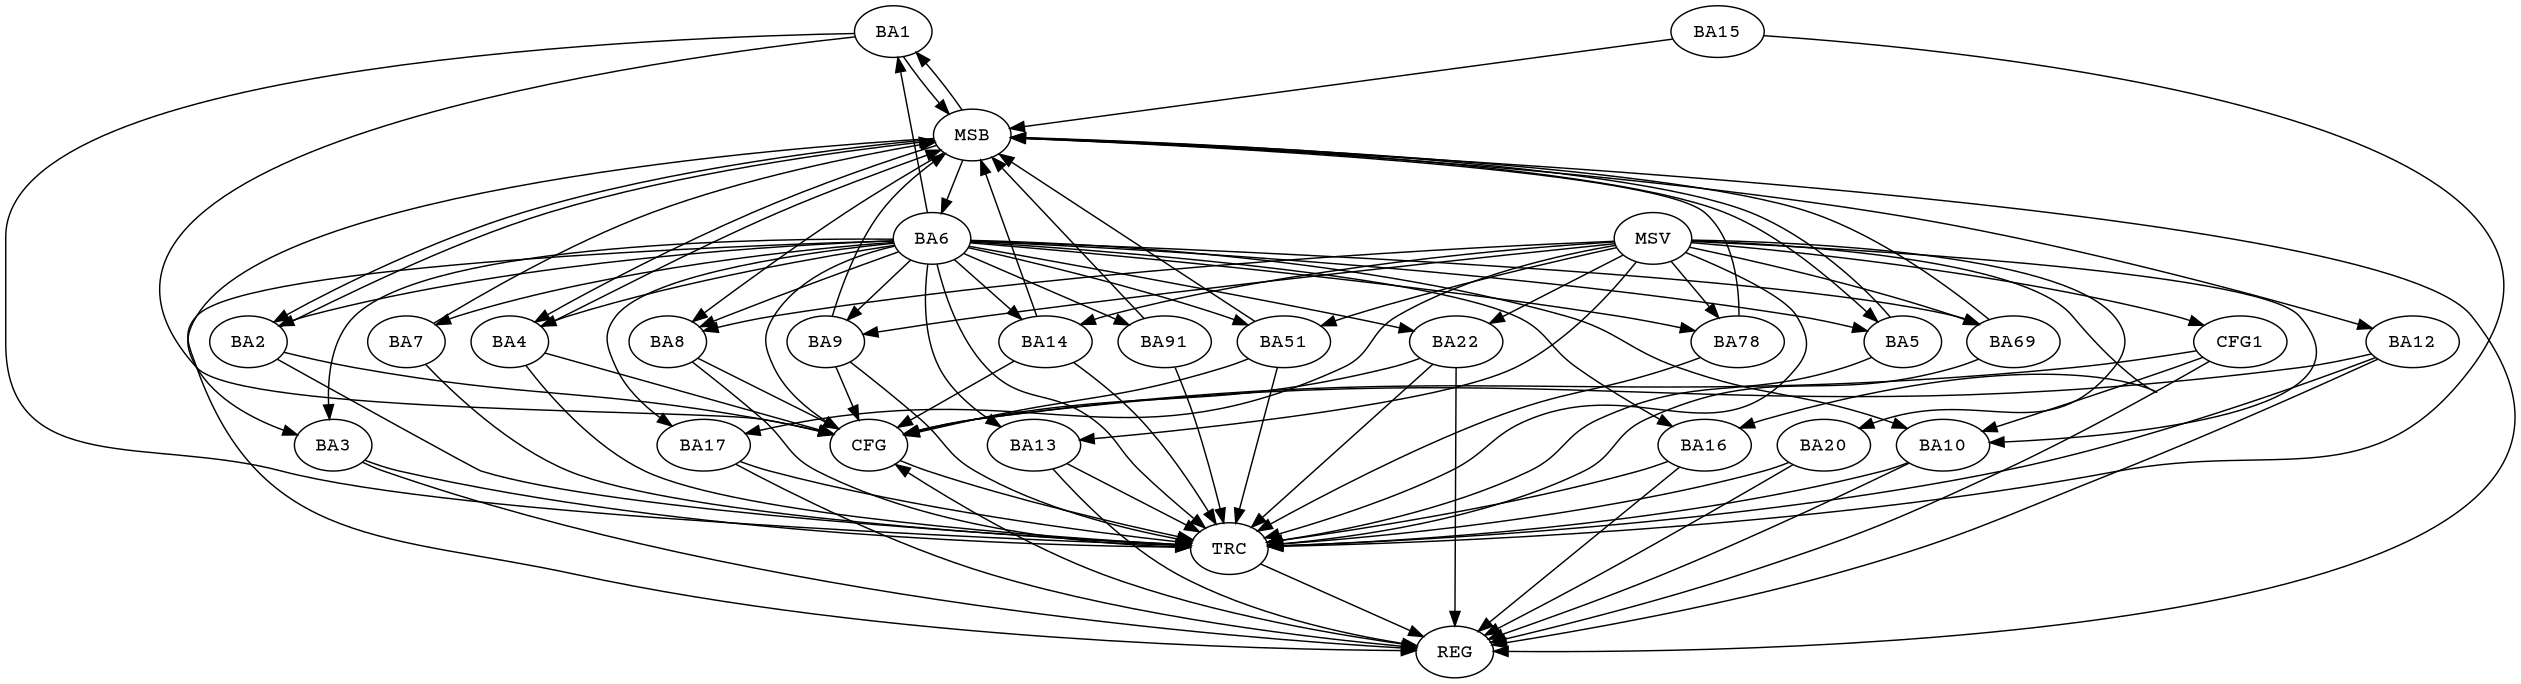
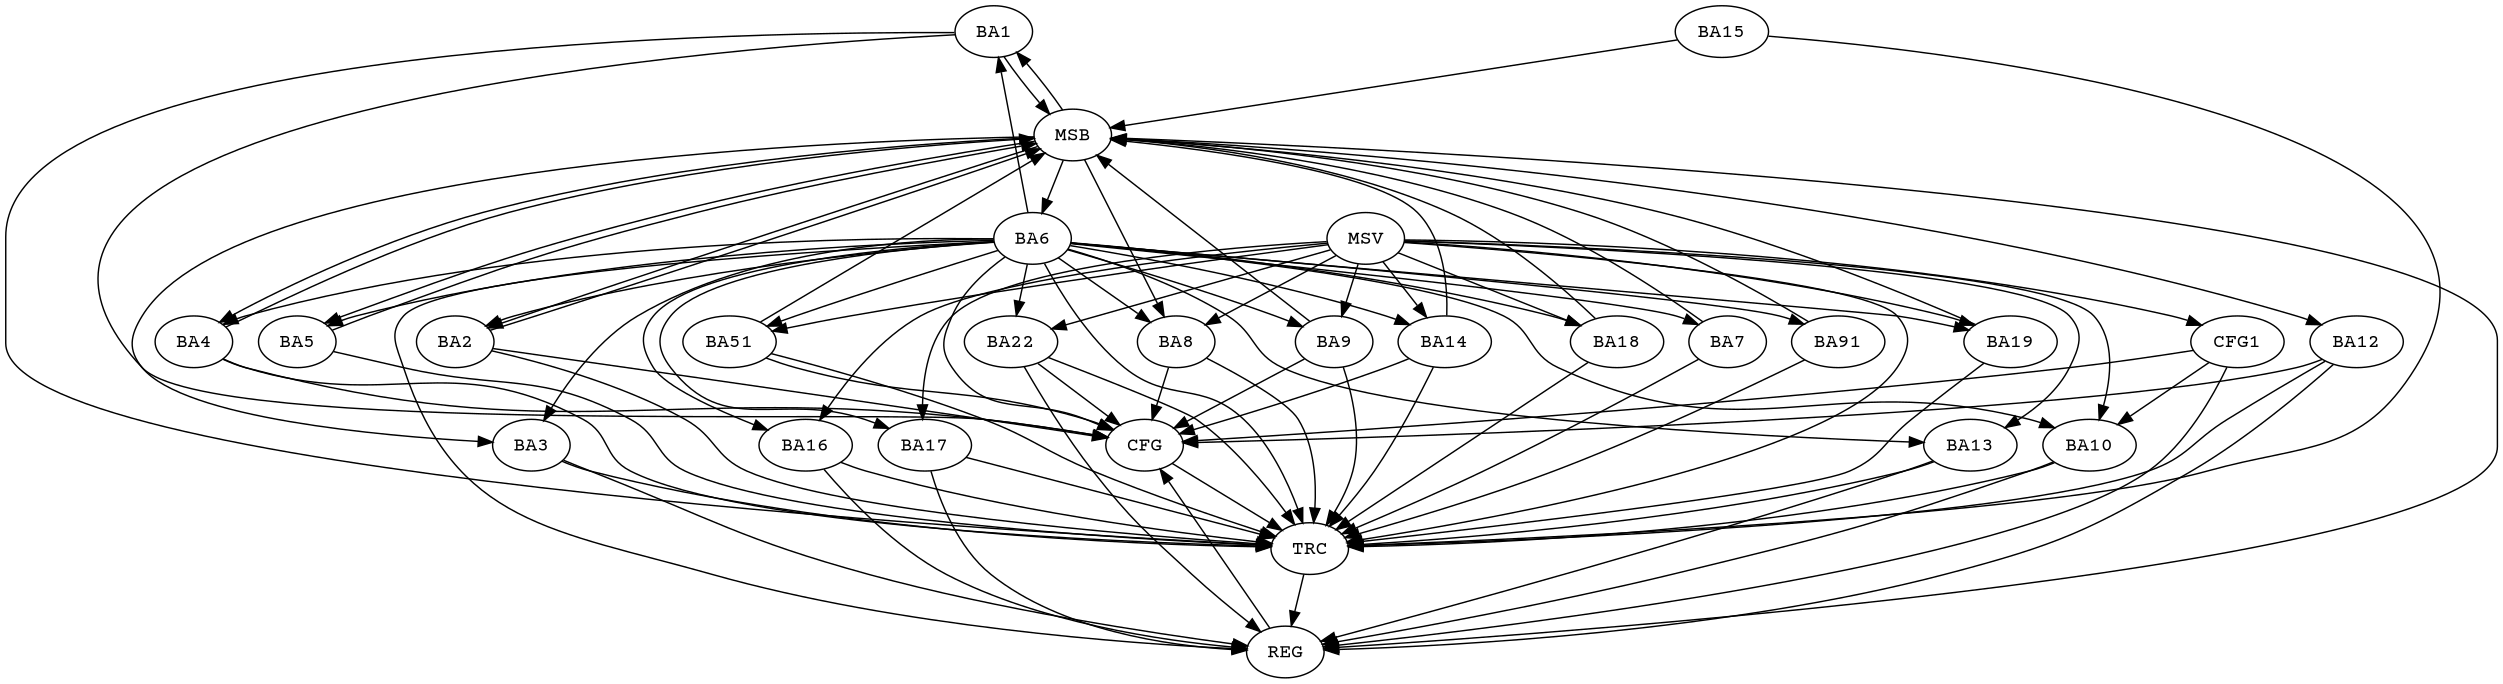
(1738, 342) -> (1617, 342)
(2013, 342) -> (2011, 342)
(1824, 445) -> none
